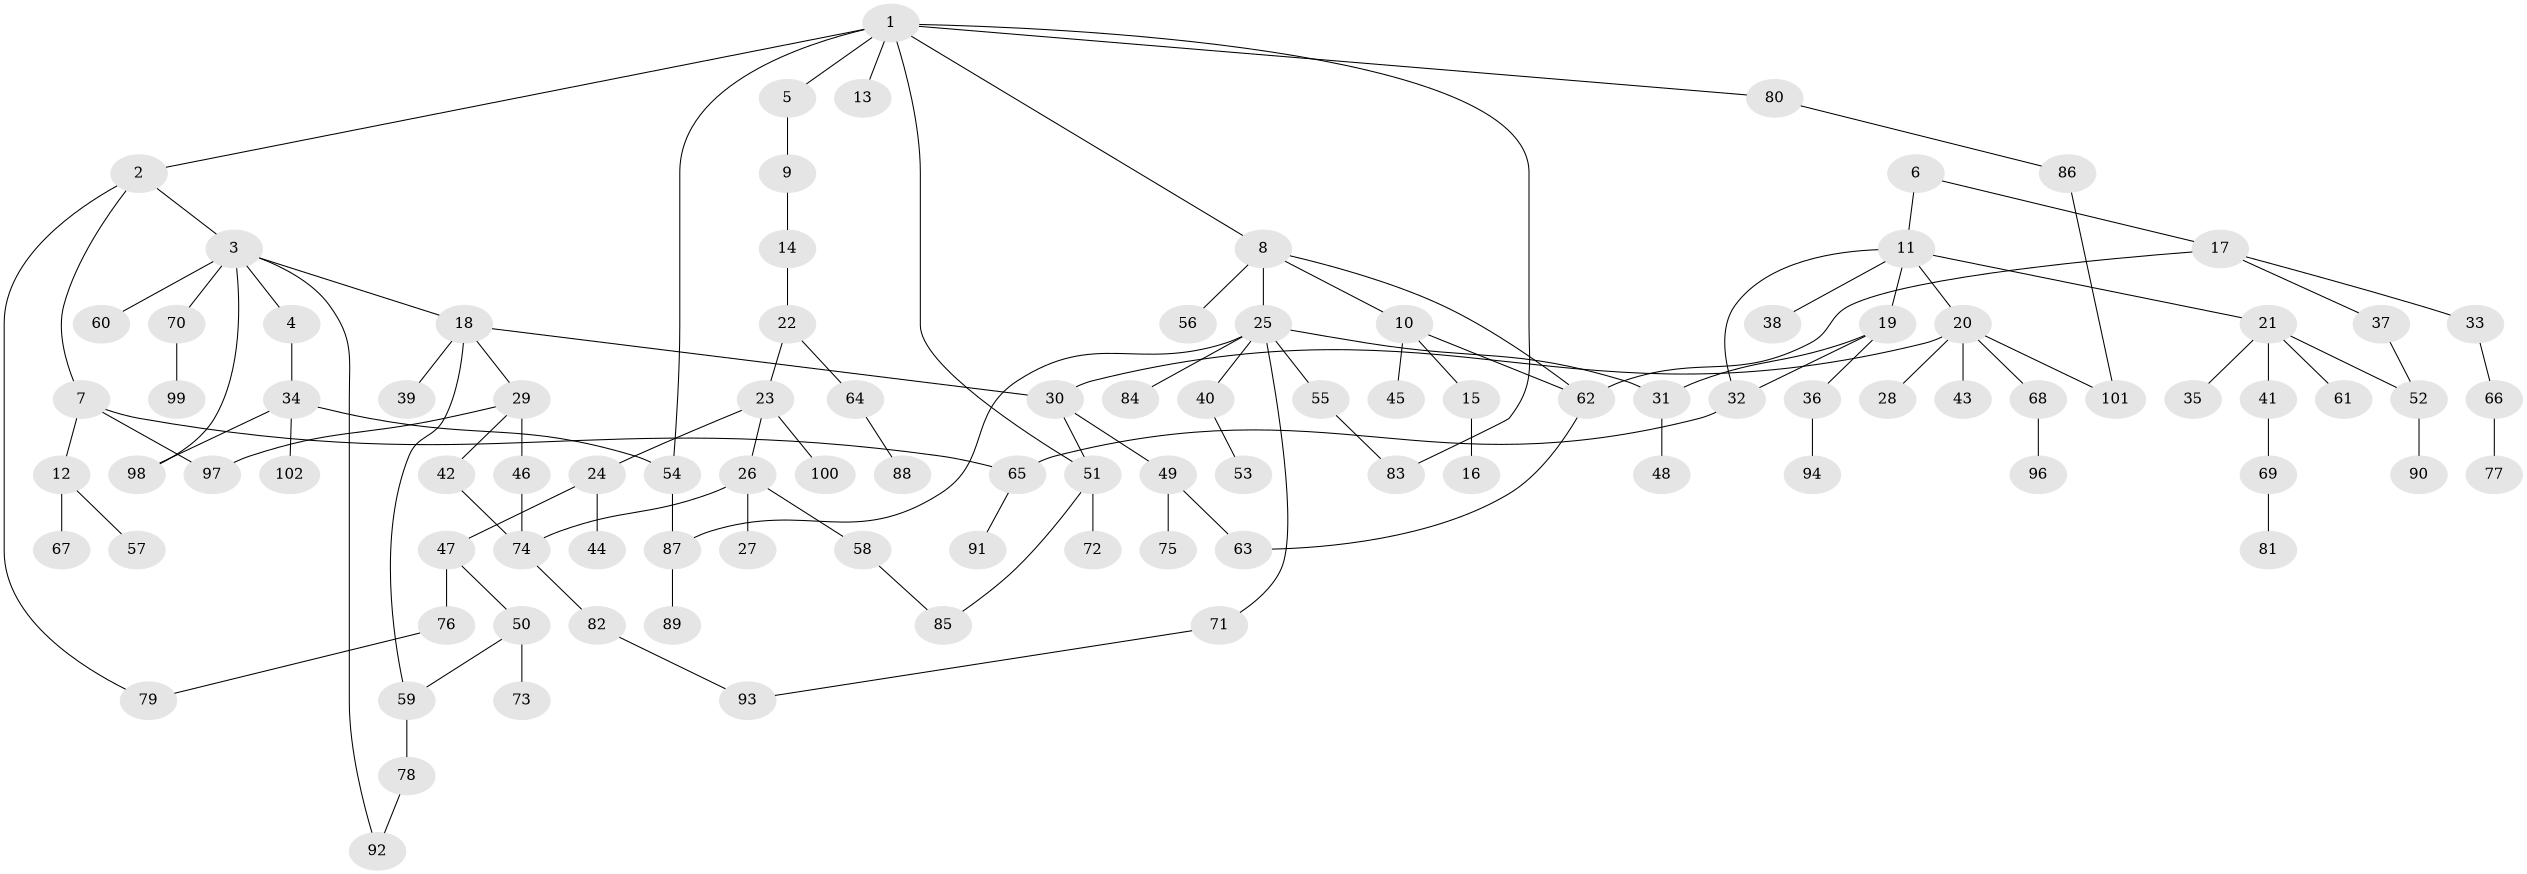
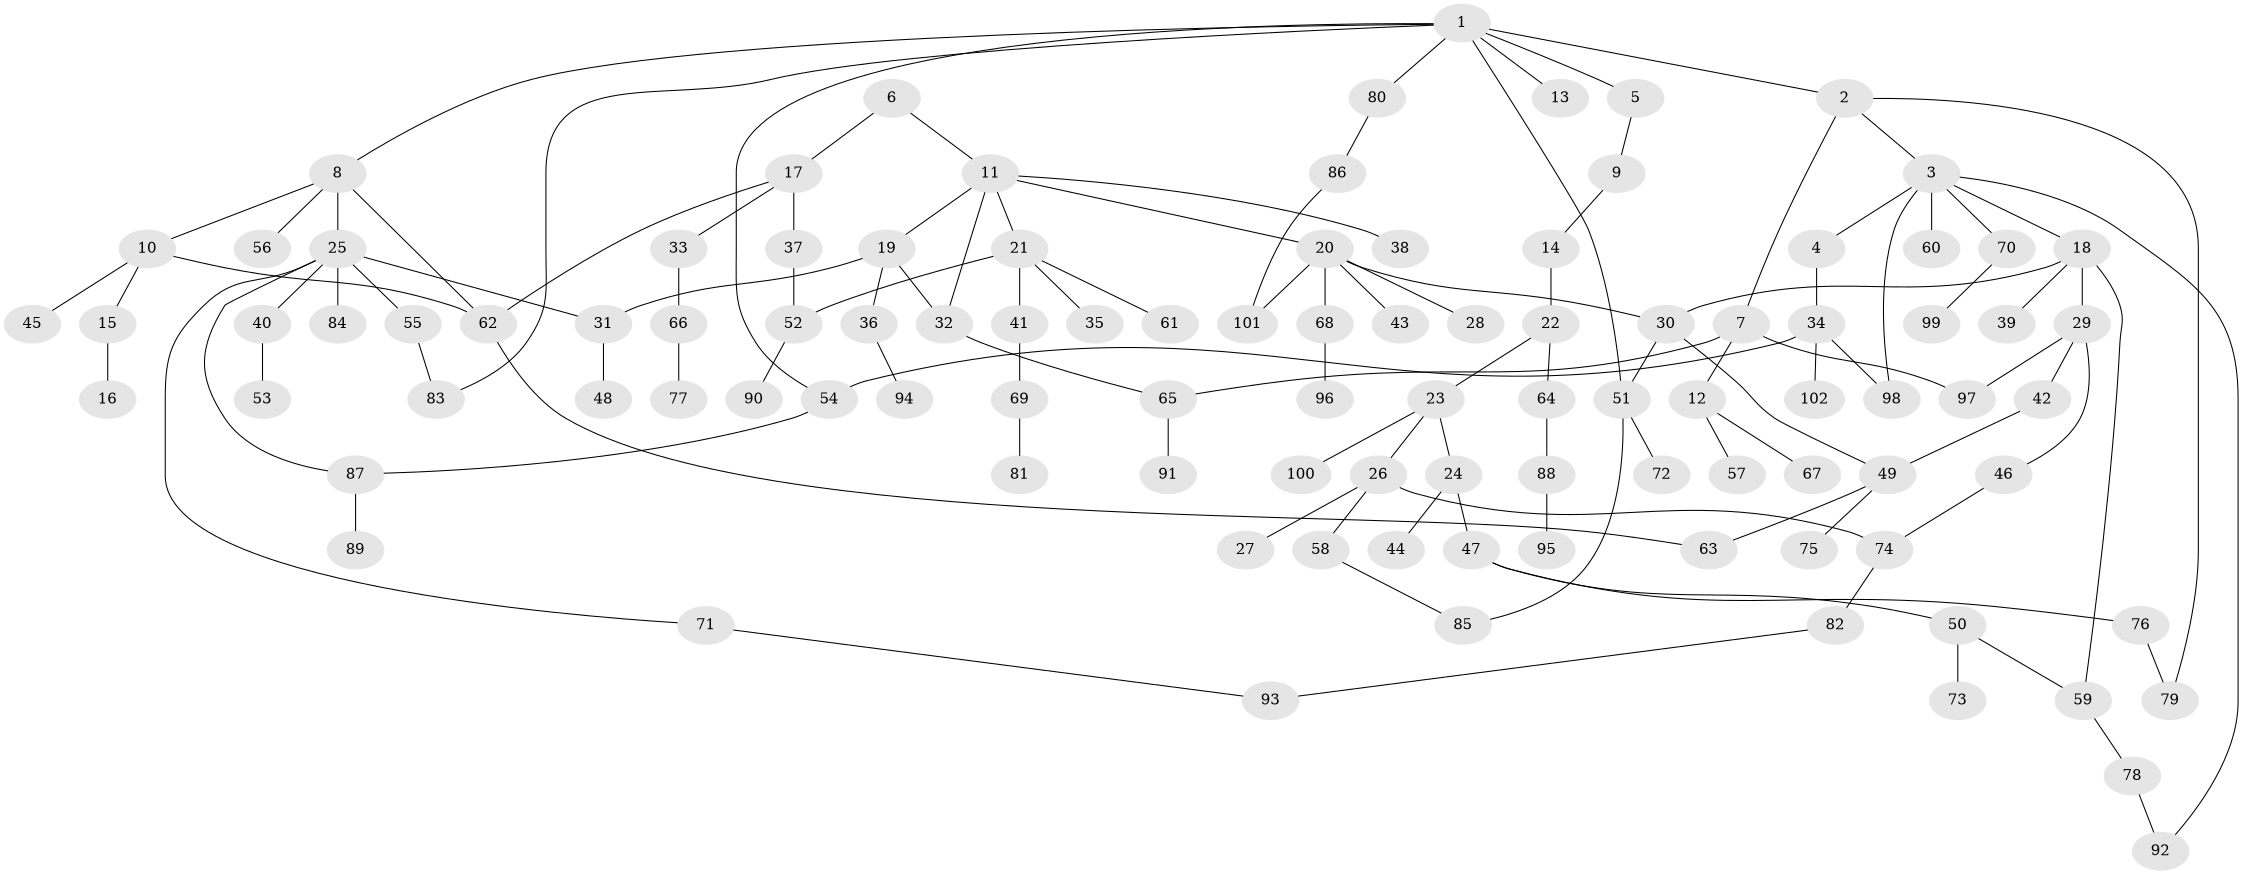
(484, 512) -> (1965, 437)
none -> (1547, 550)
